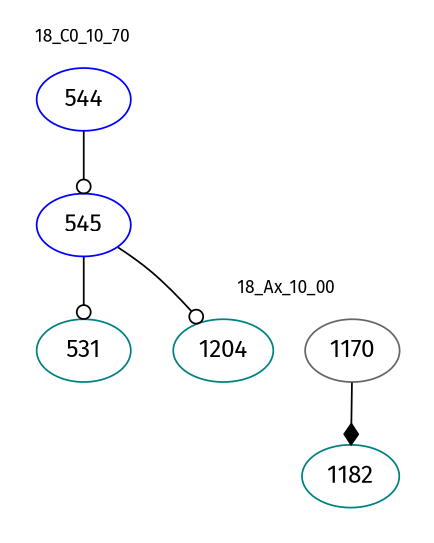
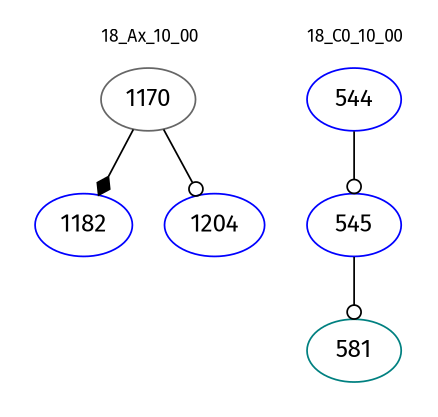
(83, 38) -> (355, 38)
(169, 288) -> (178, 156)
(84, 351) -> (354, 351)
(223, 351) -> (215, 225)
(351, 476) -> (84, 225)
